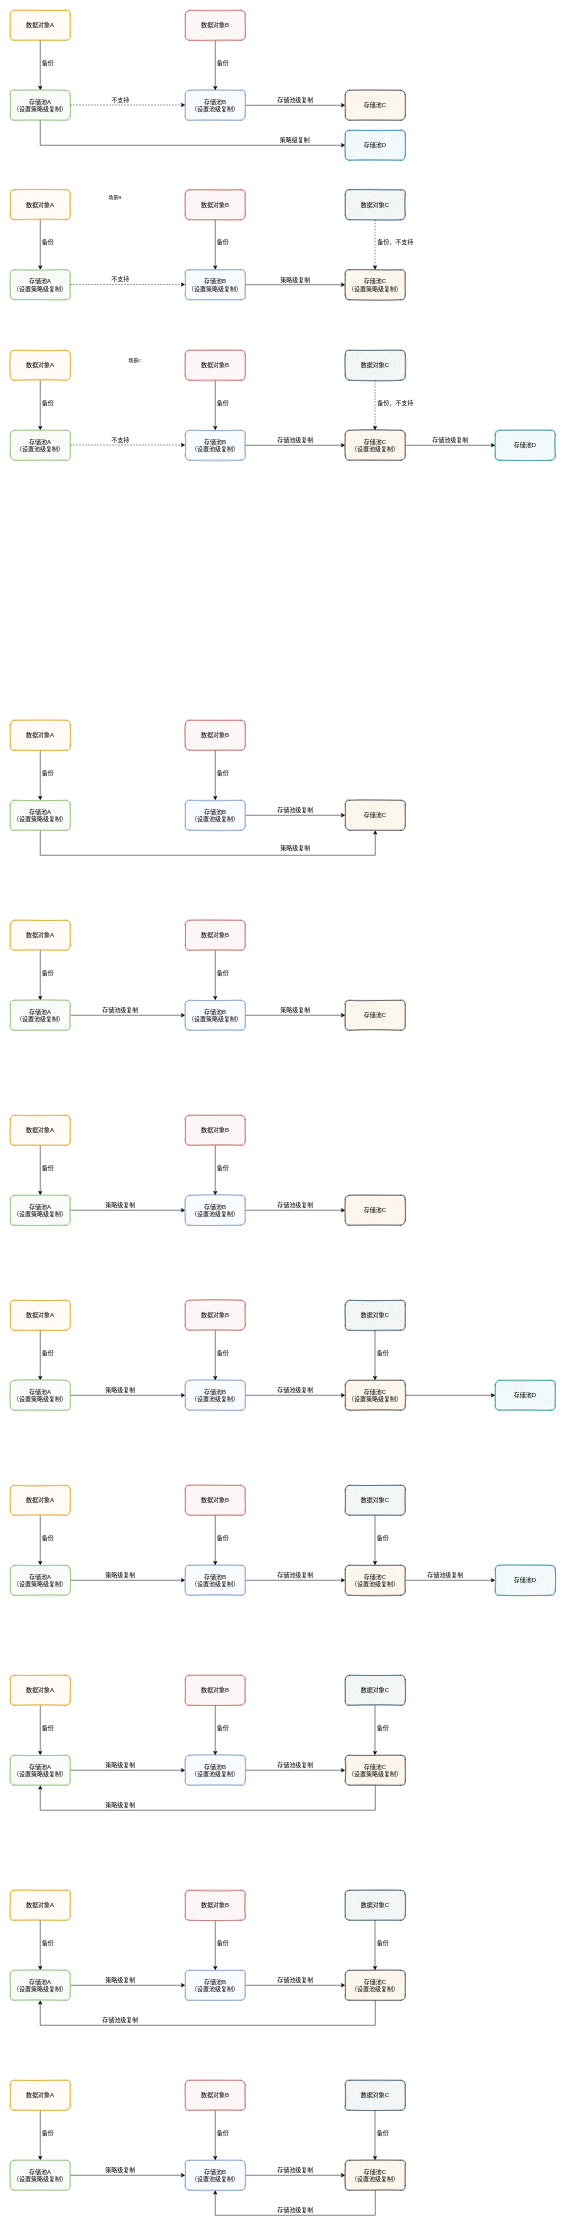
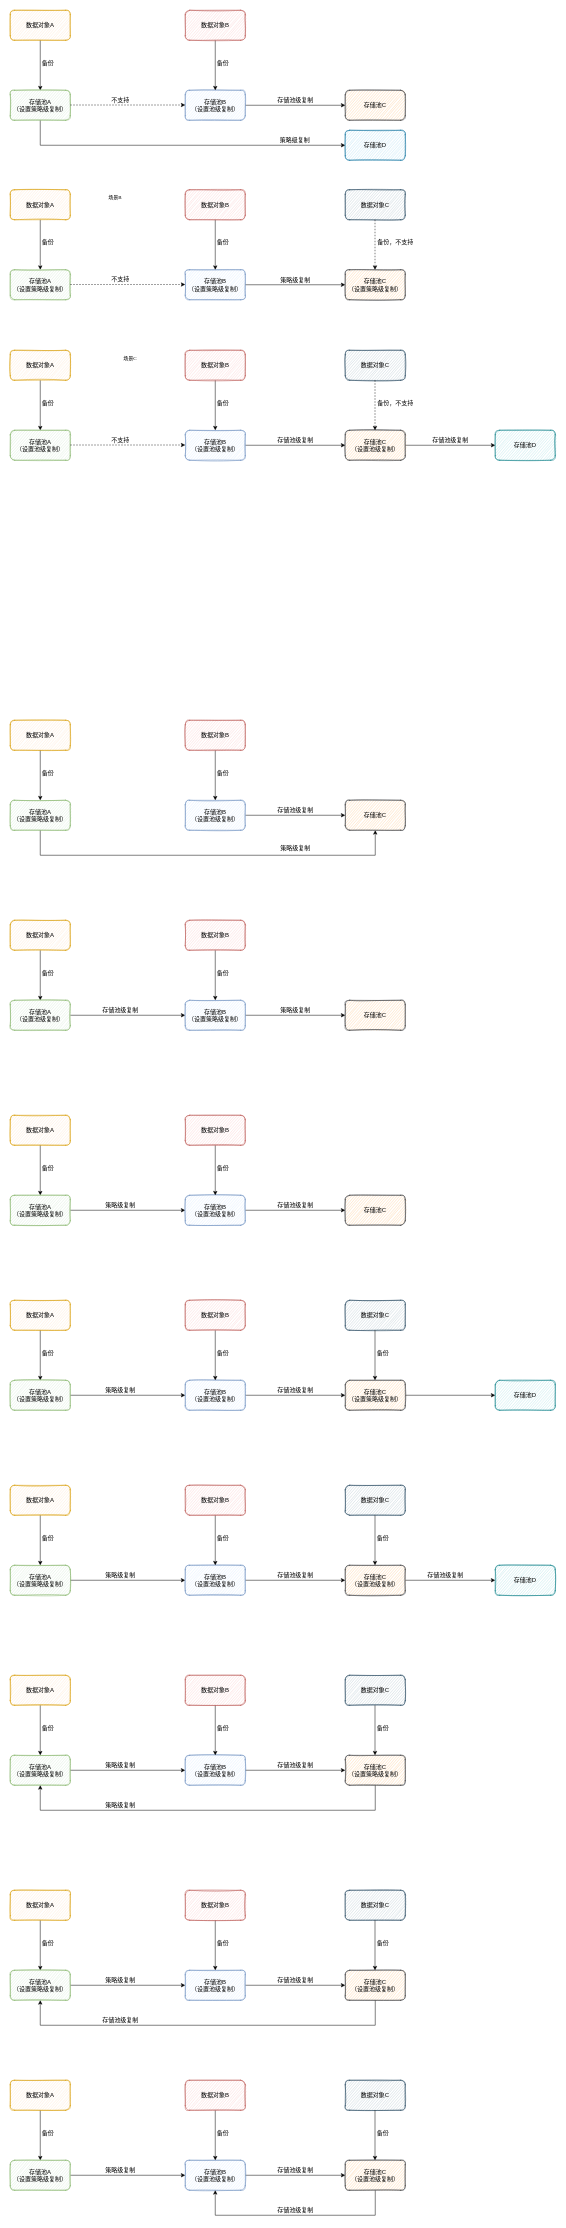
(135, 360) -> (130, 358)
